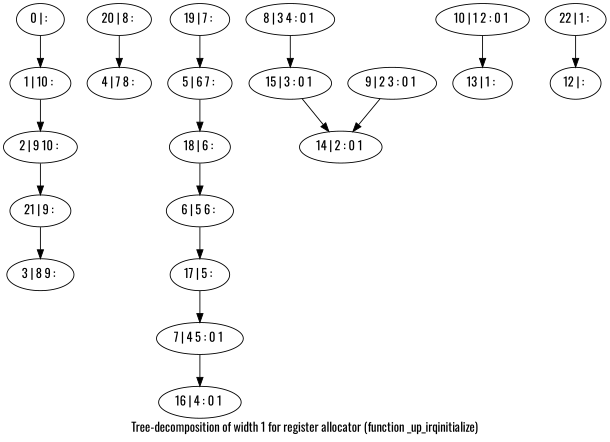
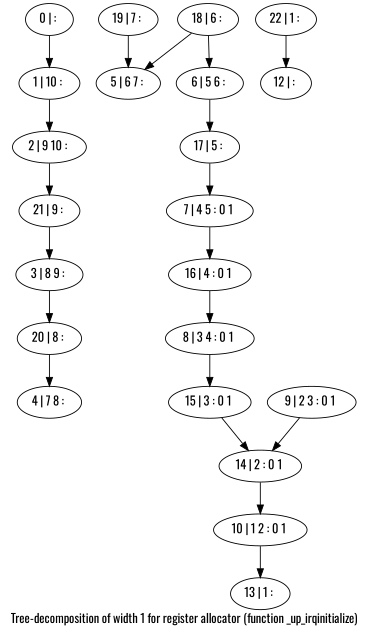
(200, 111) -> (172, 49)
none -> (49, 302)
none -> (210, 302)
none -> (260, 494)
